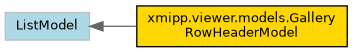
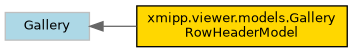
(47, 26) -> (47, 26)
